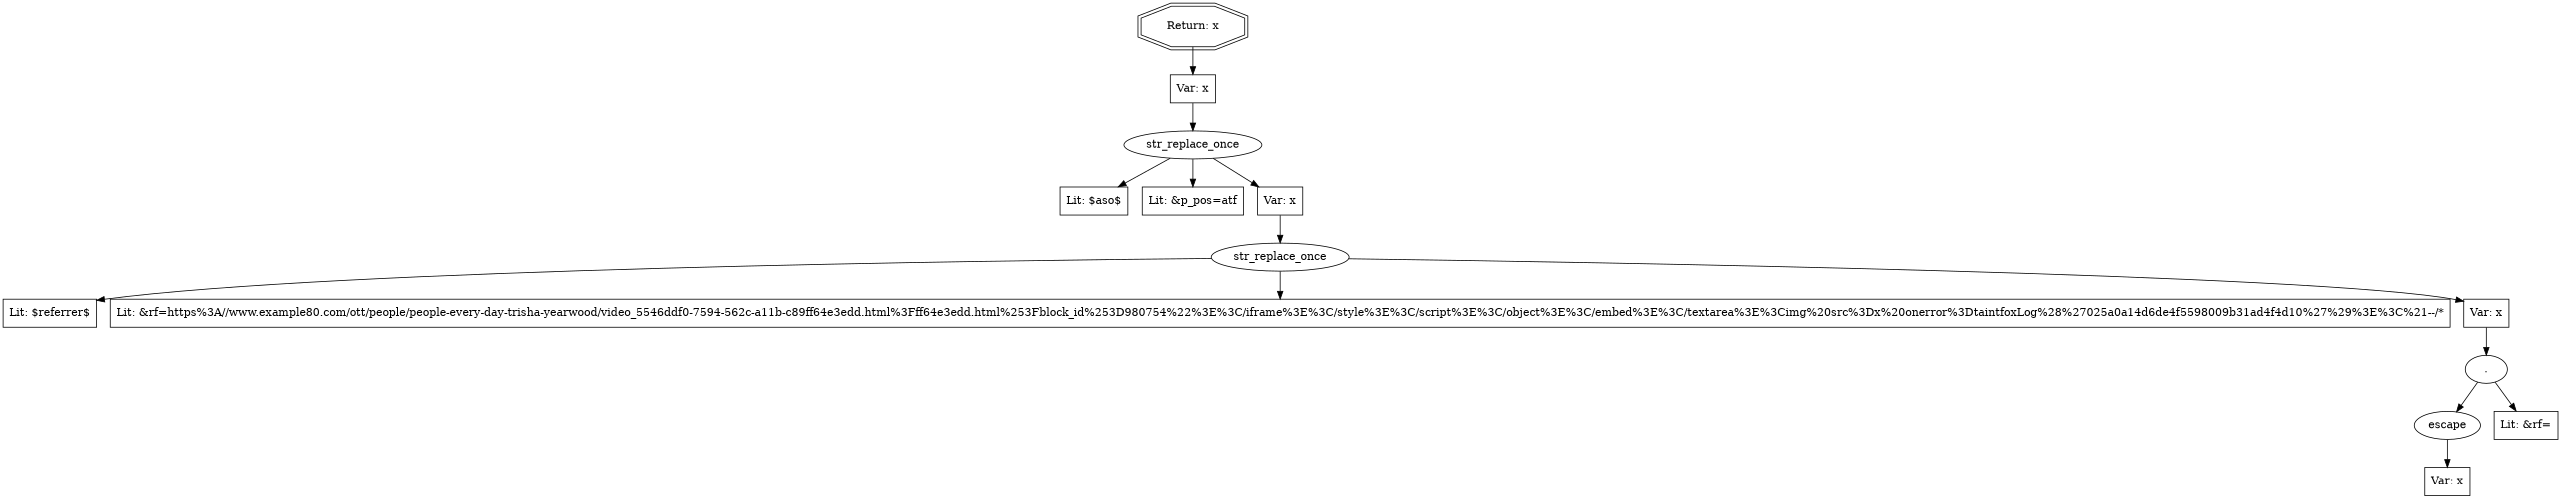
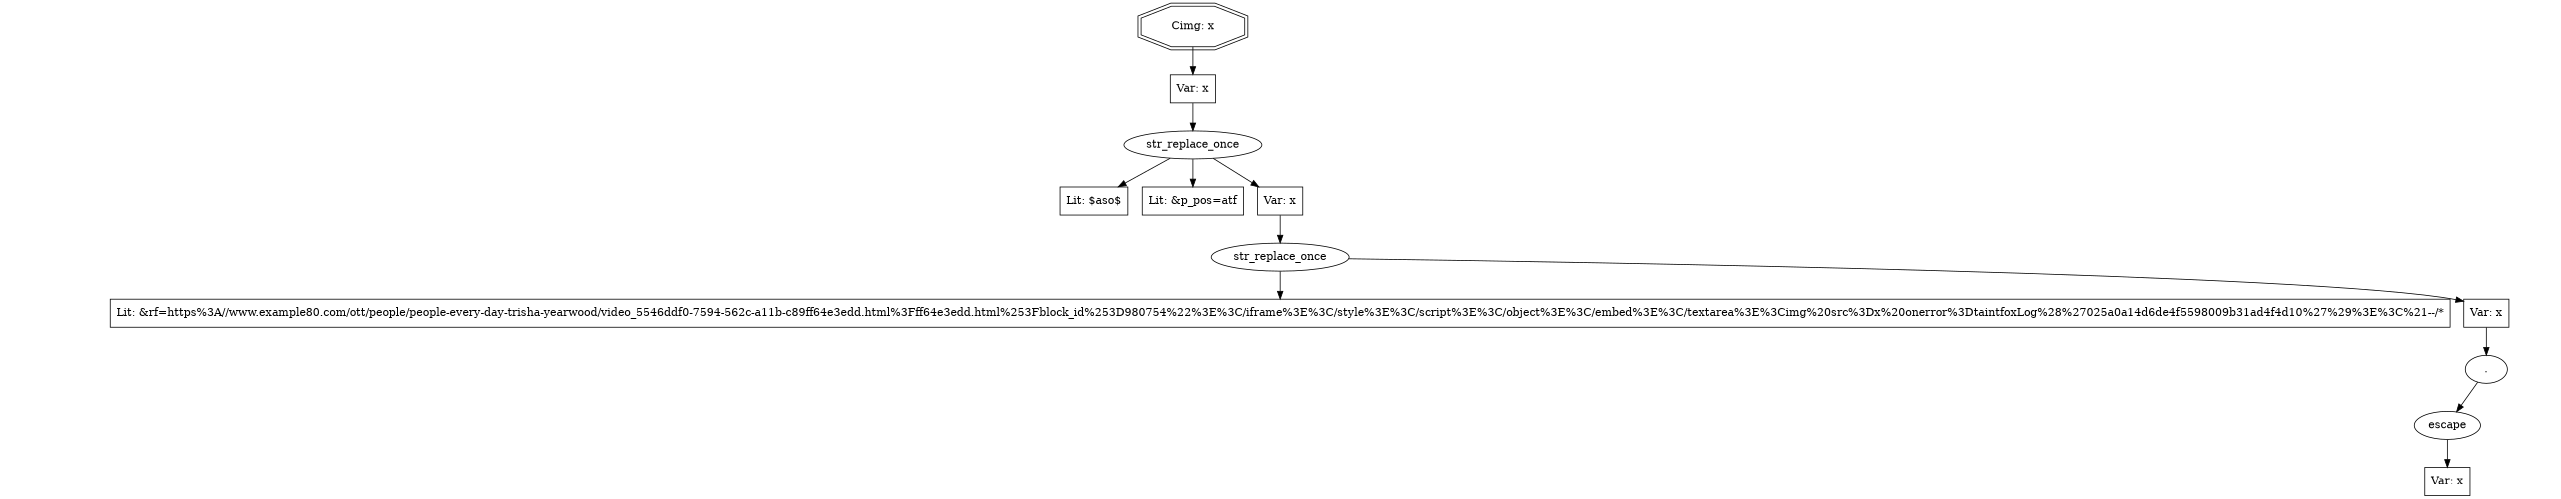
(1193, 26) -> (1193, 26)
(50, 313) -> none
(2526, 425) -> none
